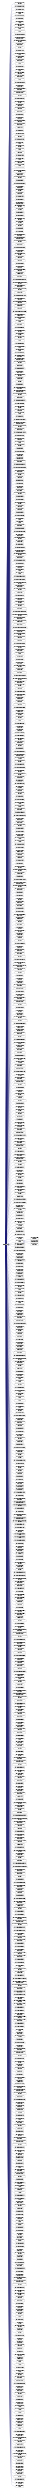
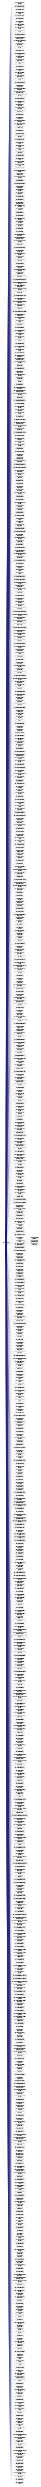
(20, 1723) -> none
